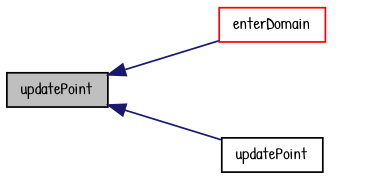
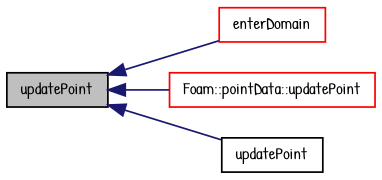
none -> (272, 90)
